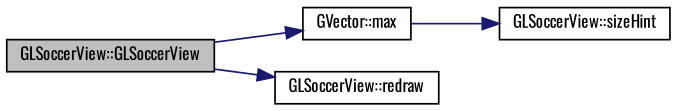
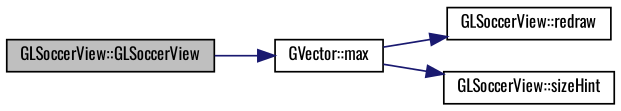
(236, 72) -> (407, 43)
